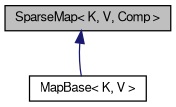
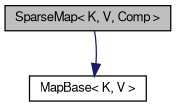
(80, 60) -> (96, 47)
